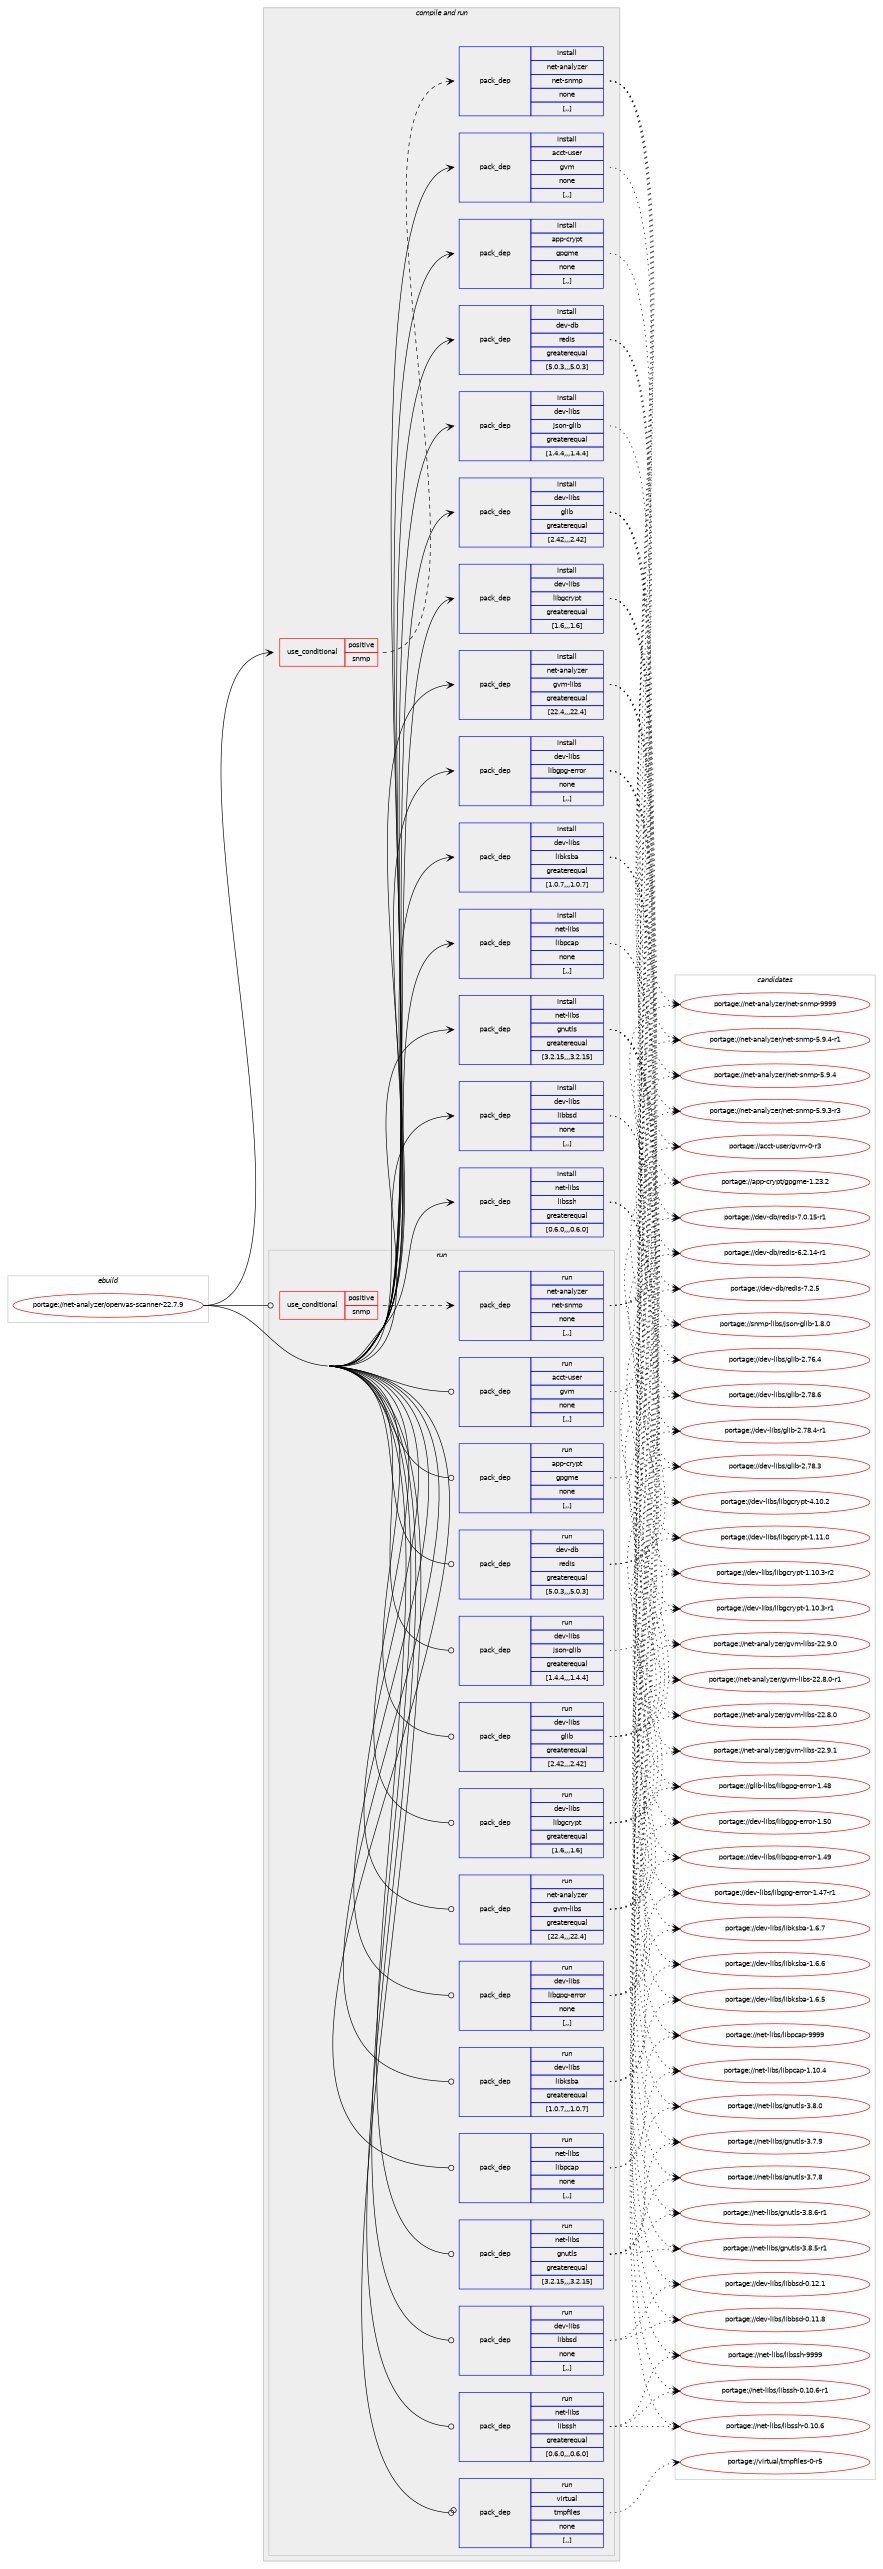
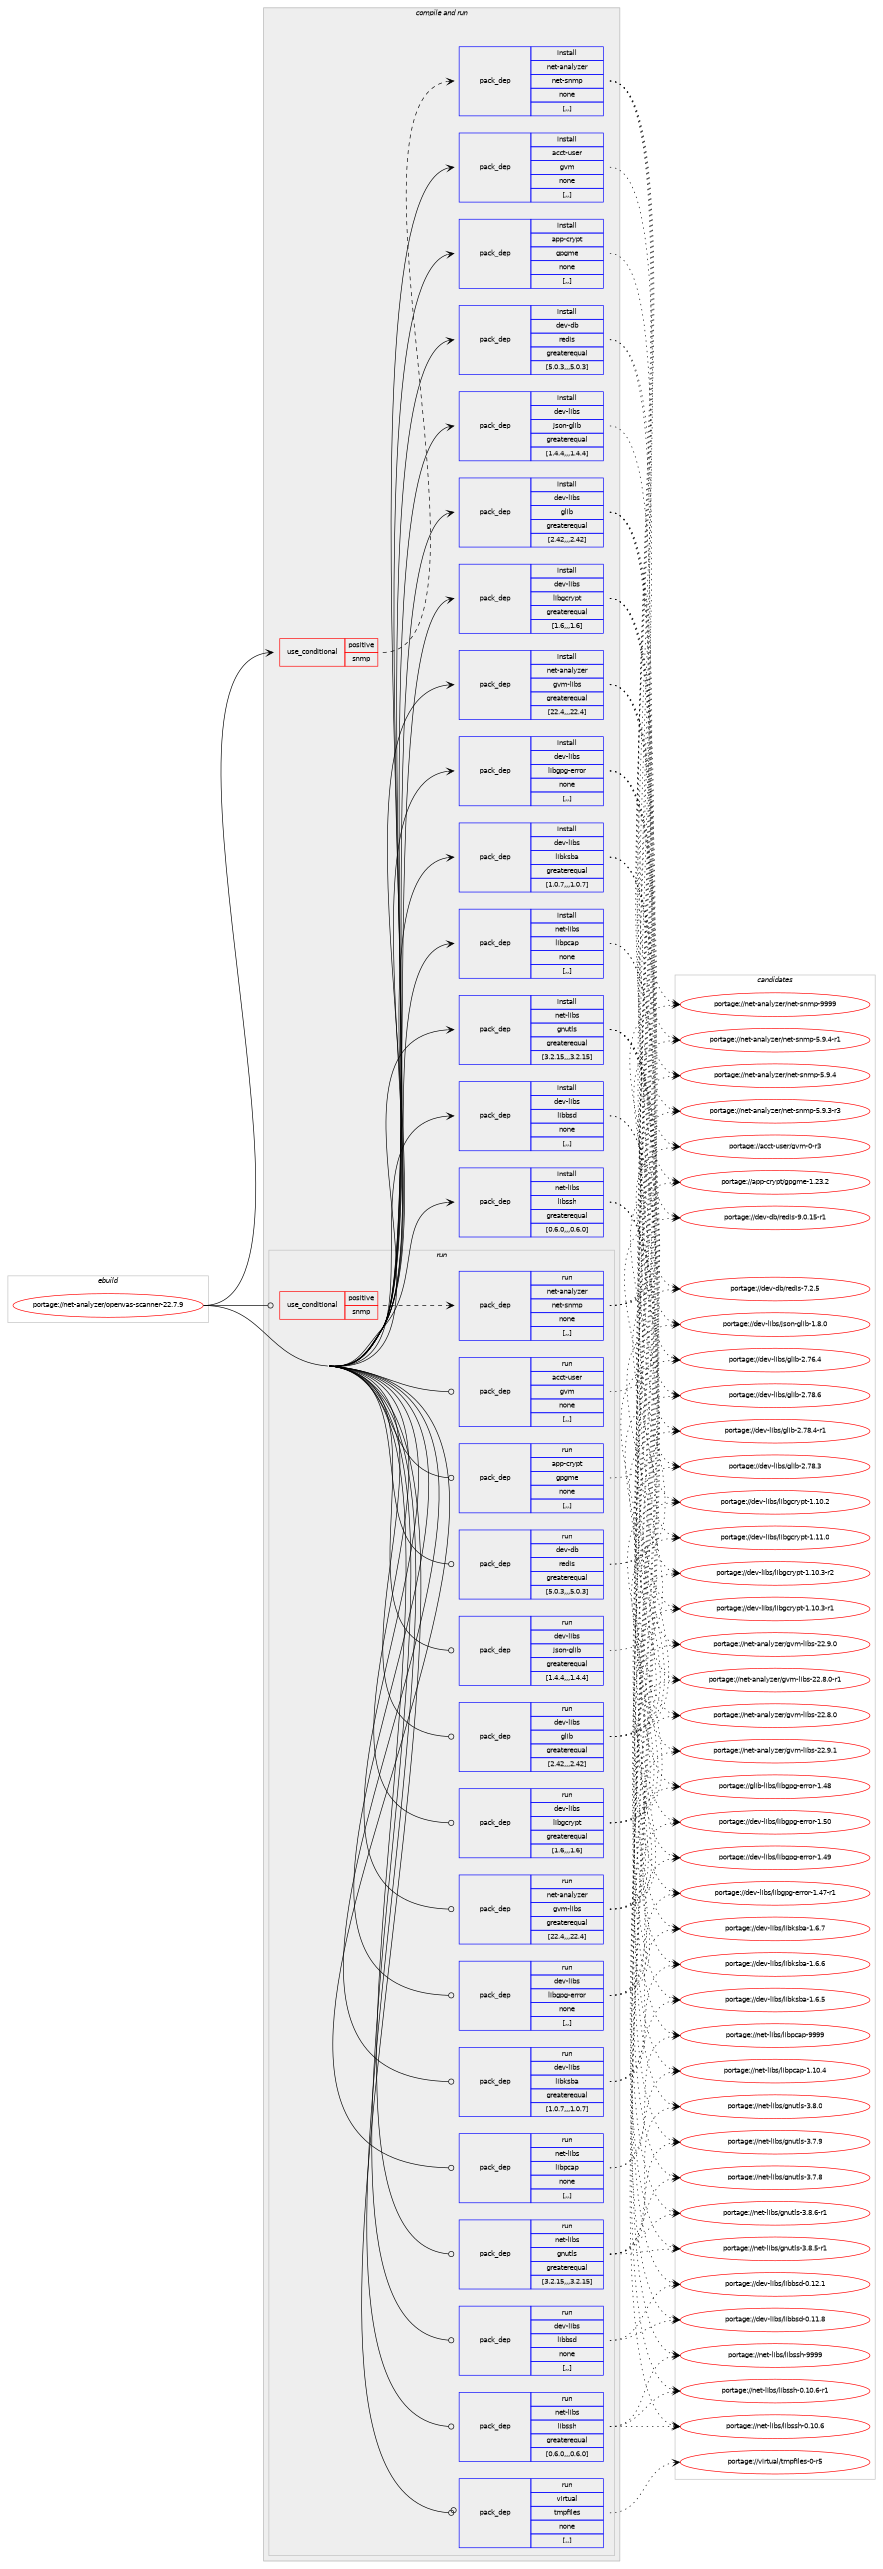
(775, 1218) -> (775, 1218)
(775, 1253) -> none
(775, 1325) -> (775, 1325)
(775, 1502) -> (775, 1502)
